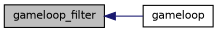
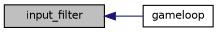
(54, 16) -> (54, 16)
